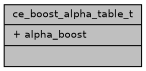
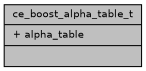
(50, 35) -> (49, 35)
